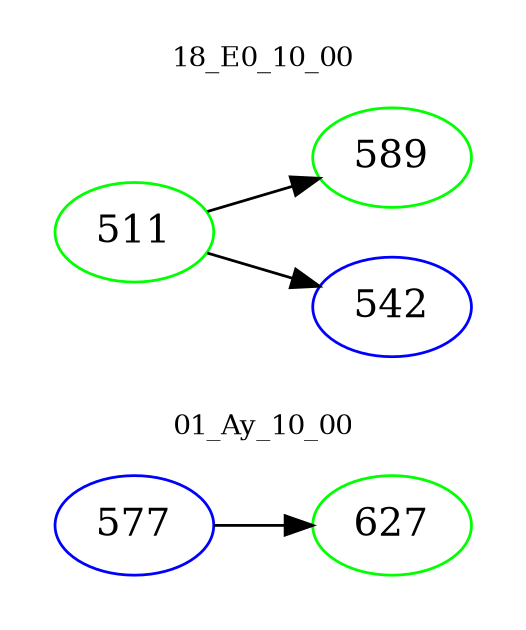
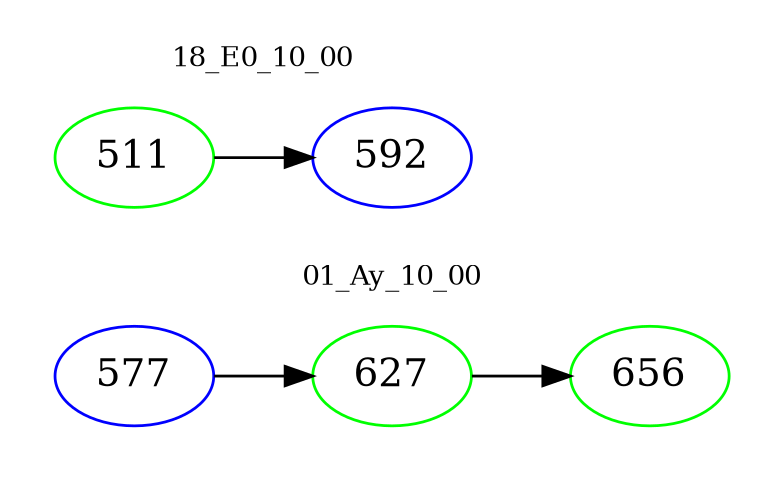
(392, 158) -> none
(392, 307) -> (392, 158)
none -> (650, 376)
